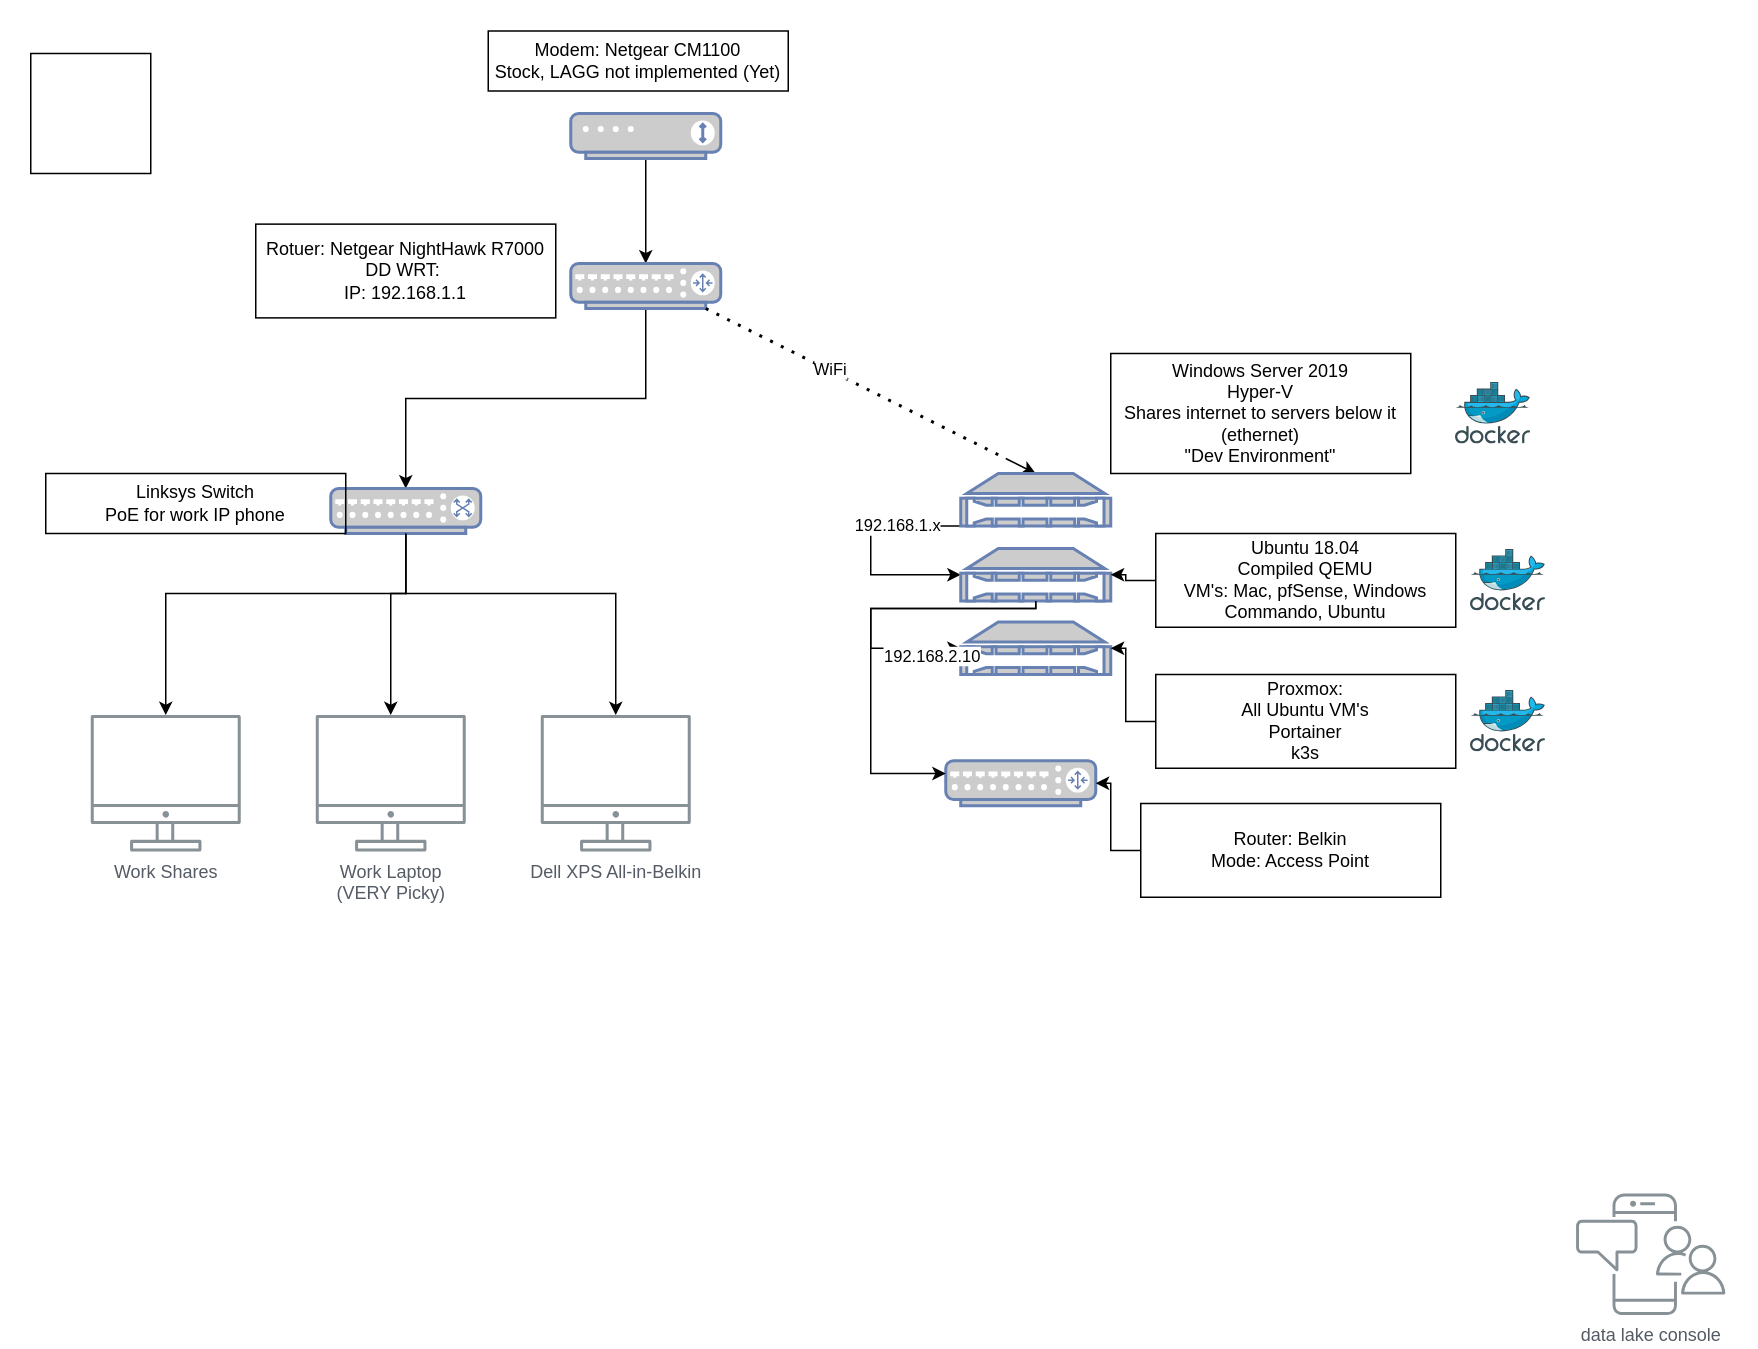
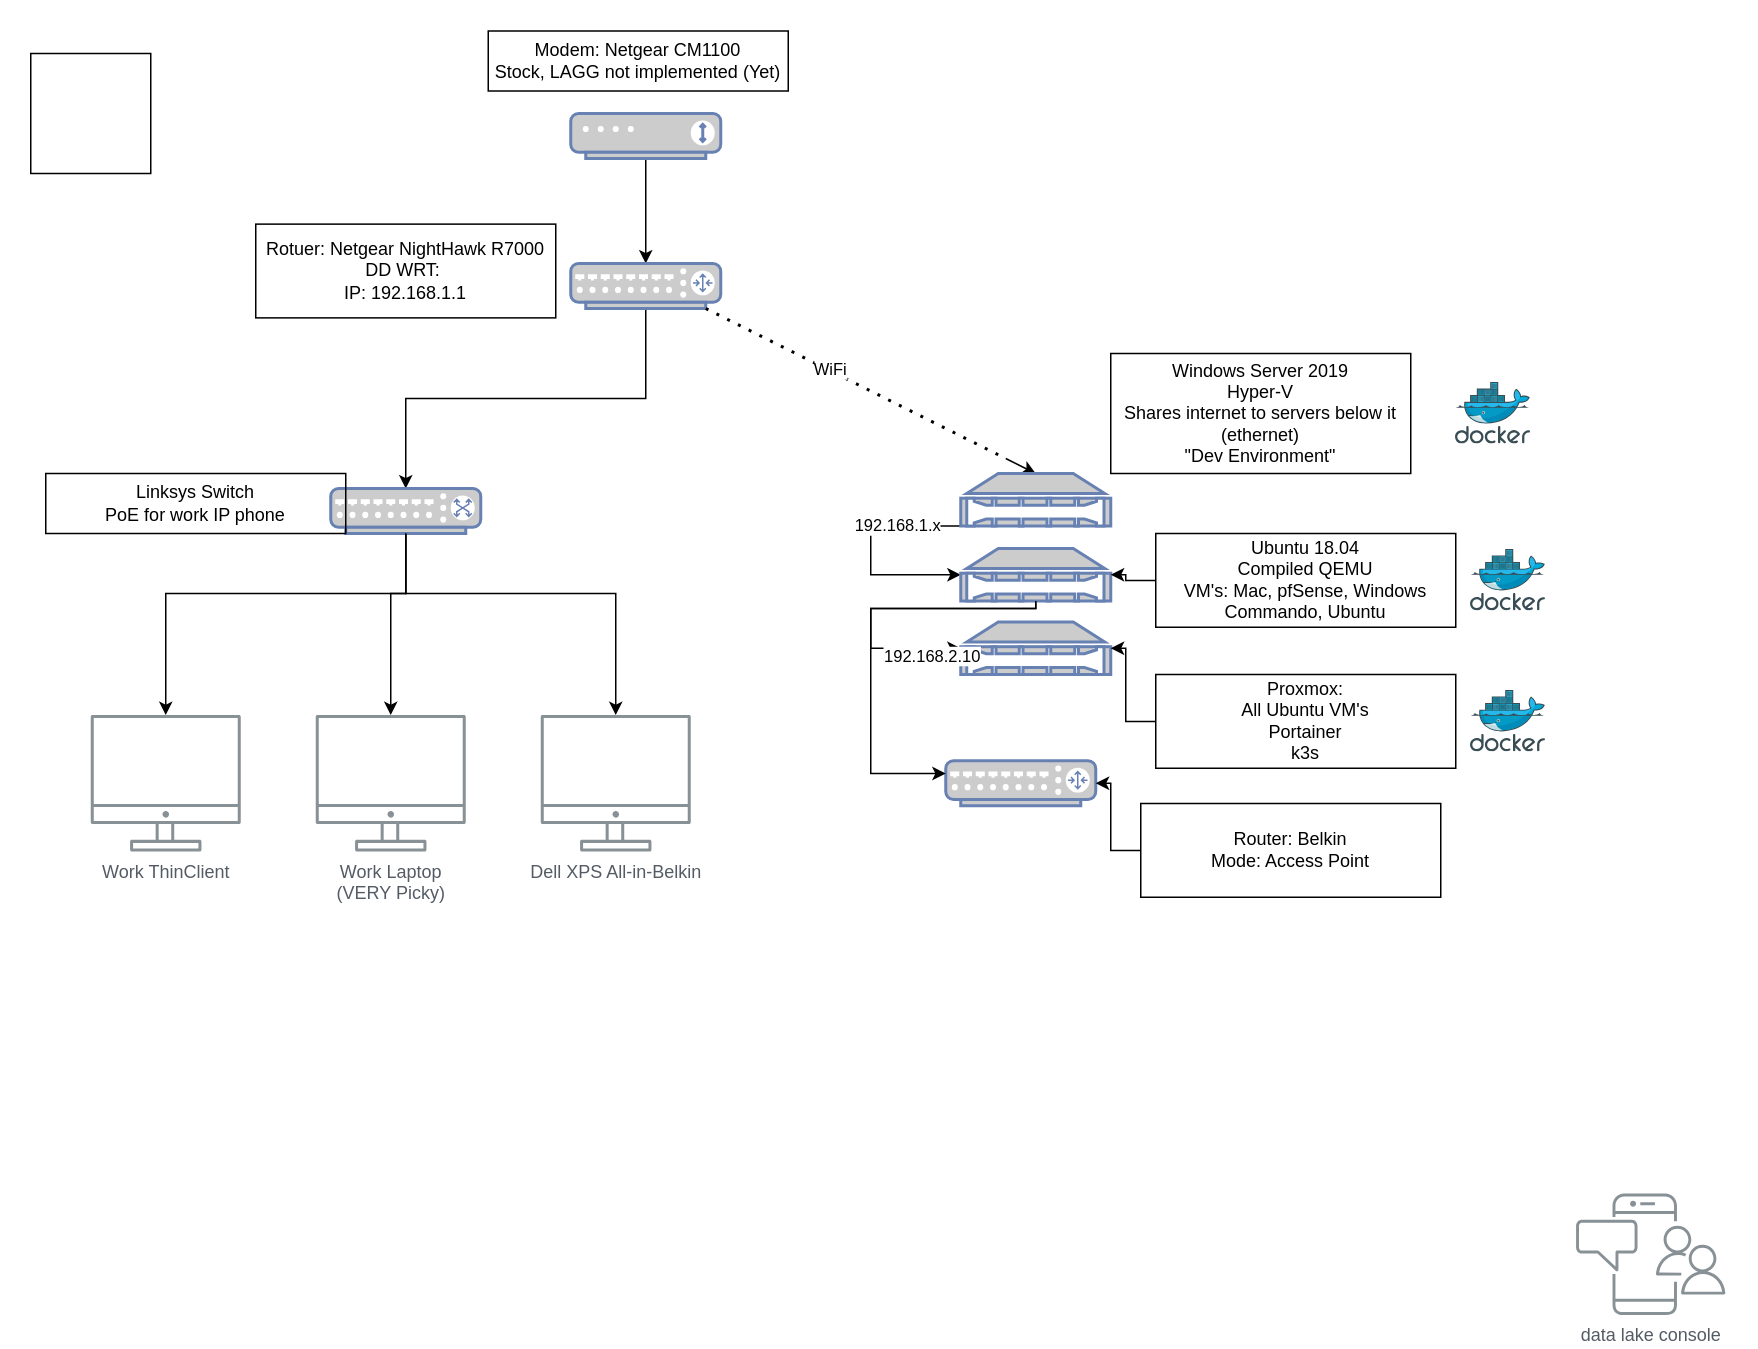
(167, 873) -> (167, 873)
